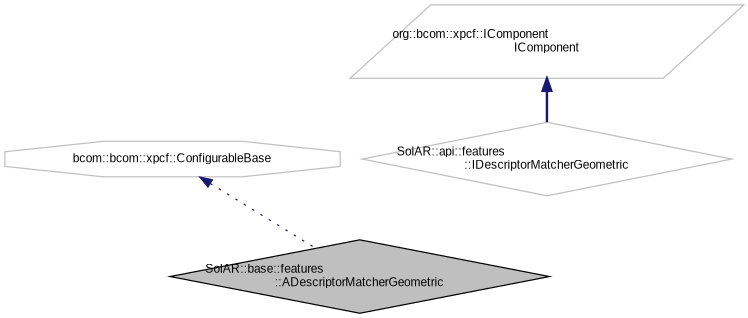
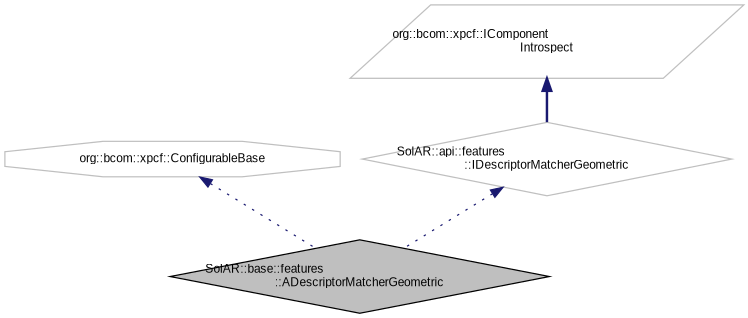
(547, 42) -> (547, 42)
(173, 159) -> (173, 159)
none -> (448, 221)
